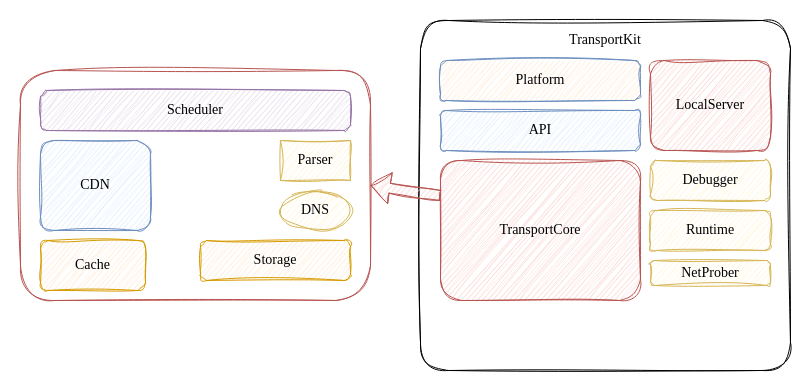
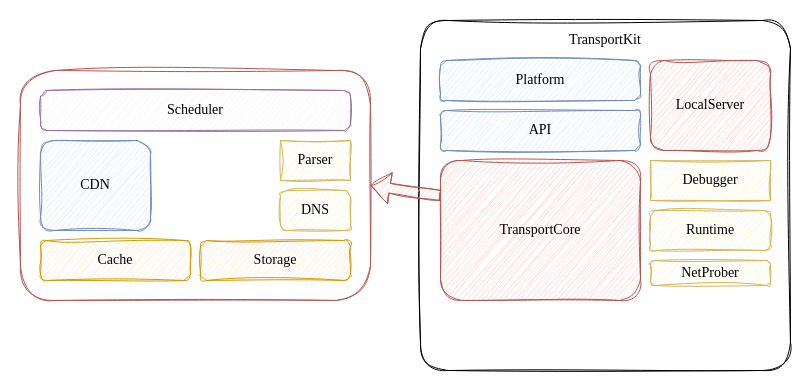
(541, 81) -> (541, 81)
(196, 111) -> (196, 111)
(711, 181) -> (711, 181)
(316, 211) -> (316, 211)
(93, 266) -> (116, 261)
